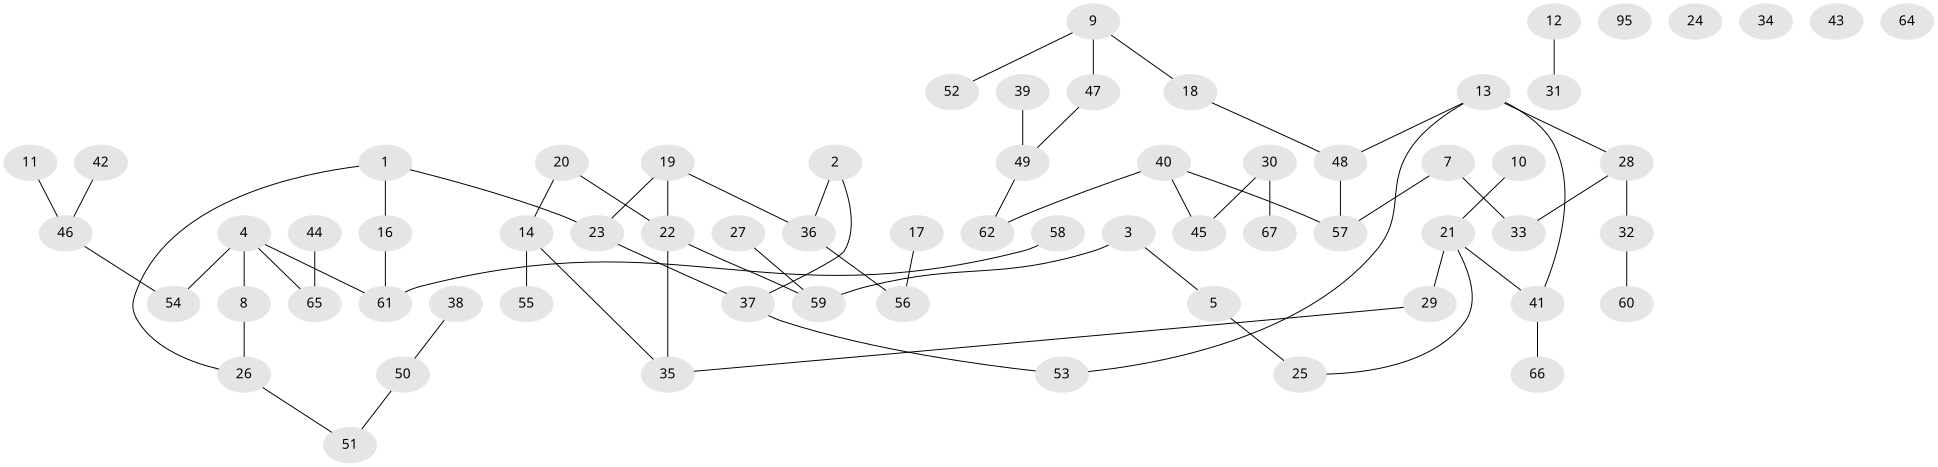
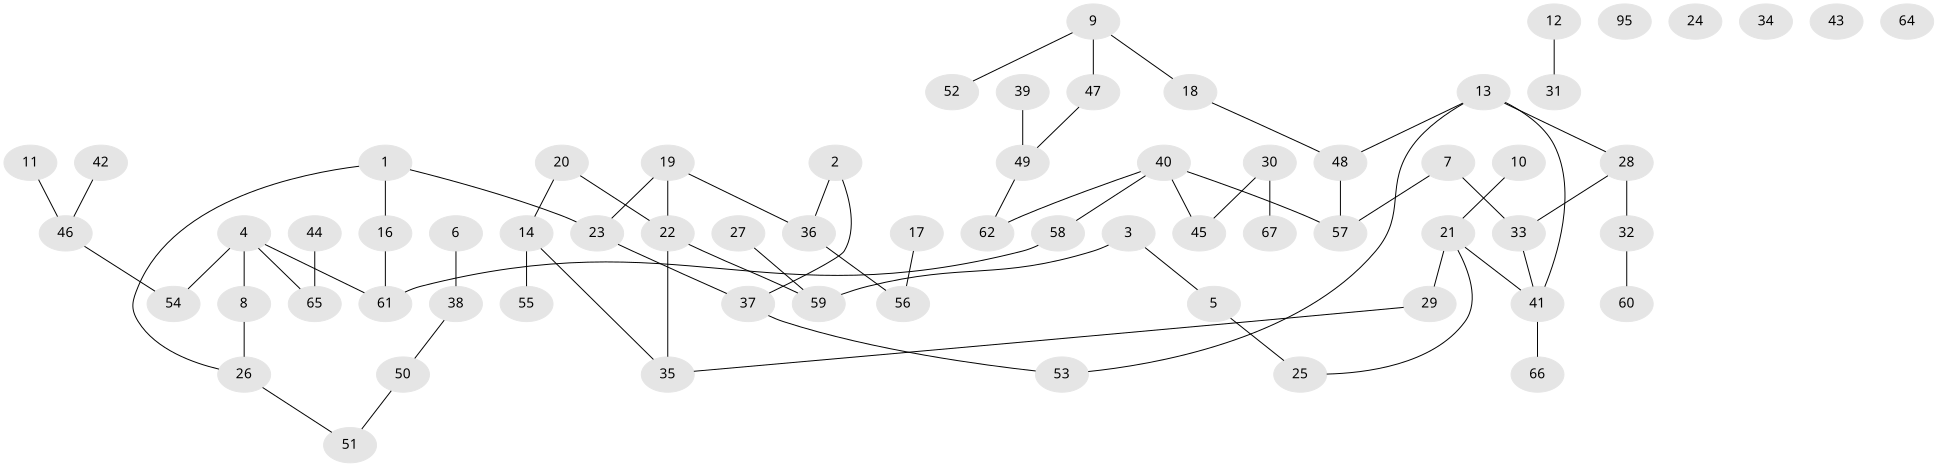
none -> (1111, 198)
none -> (456, 233)
none -> (1528, 269)
